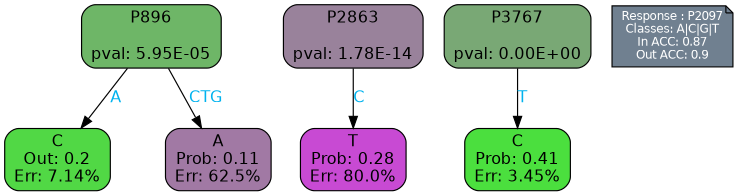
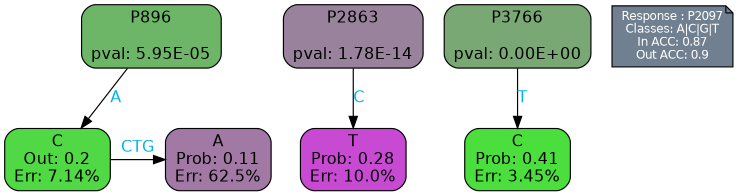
(518, 36) -> (518, 36)
(182, 93) -> (132, 160)
(353, 160) -> (353, 160)
